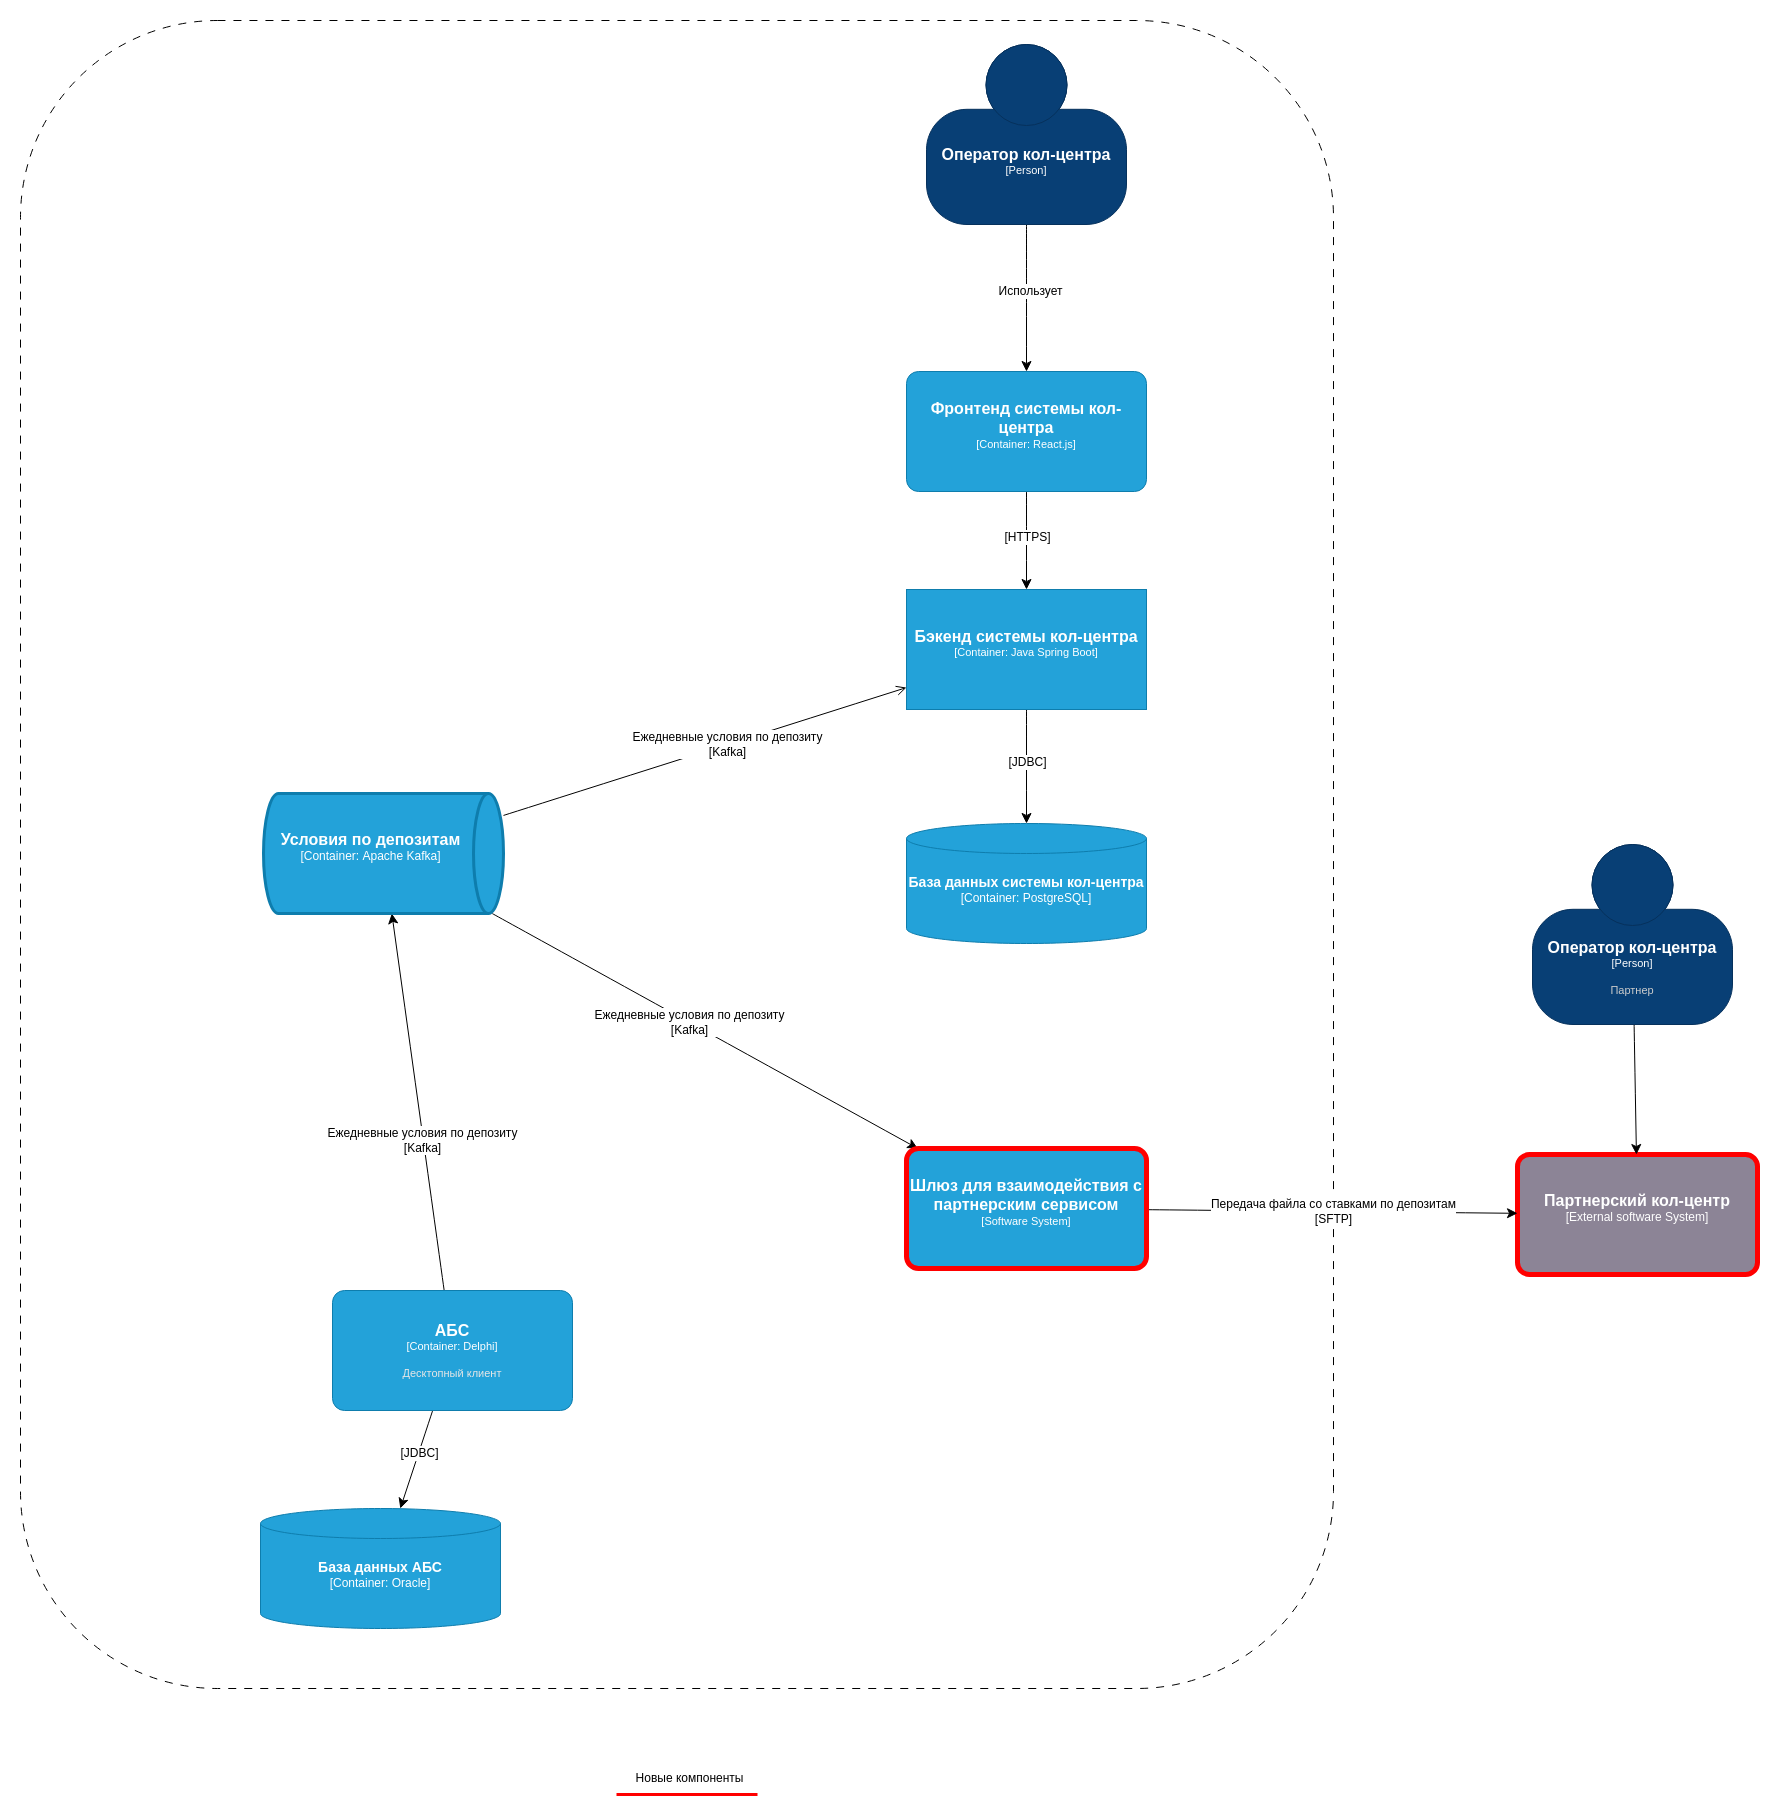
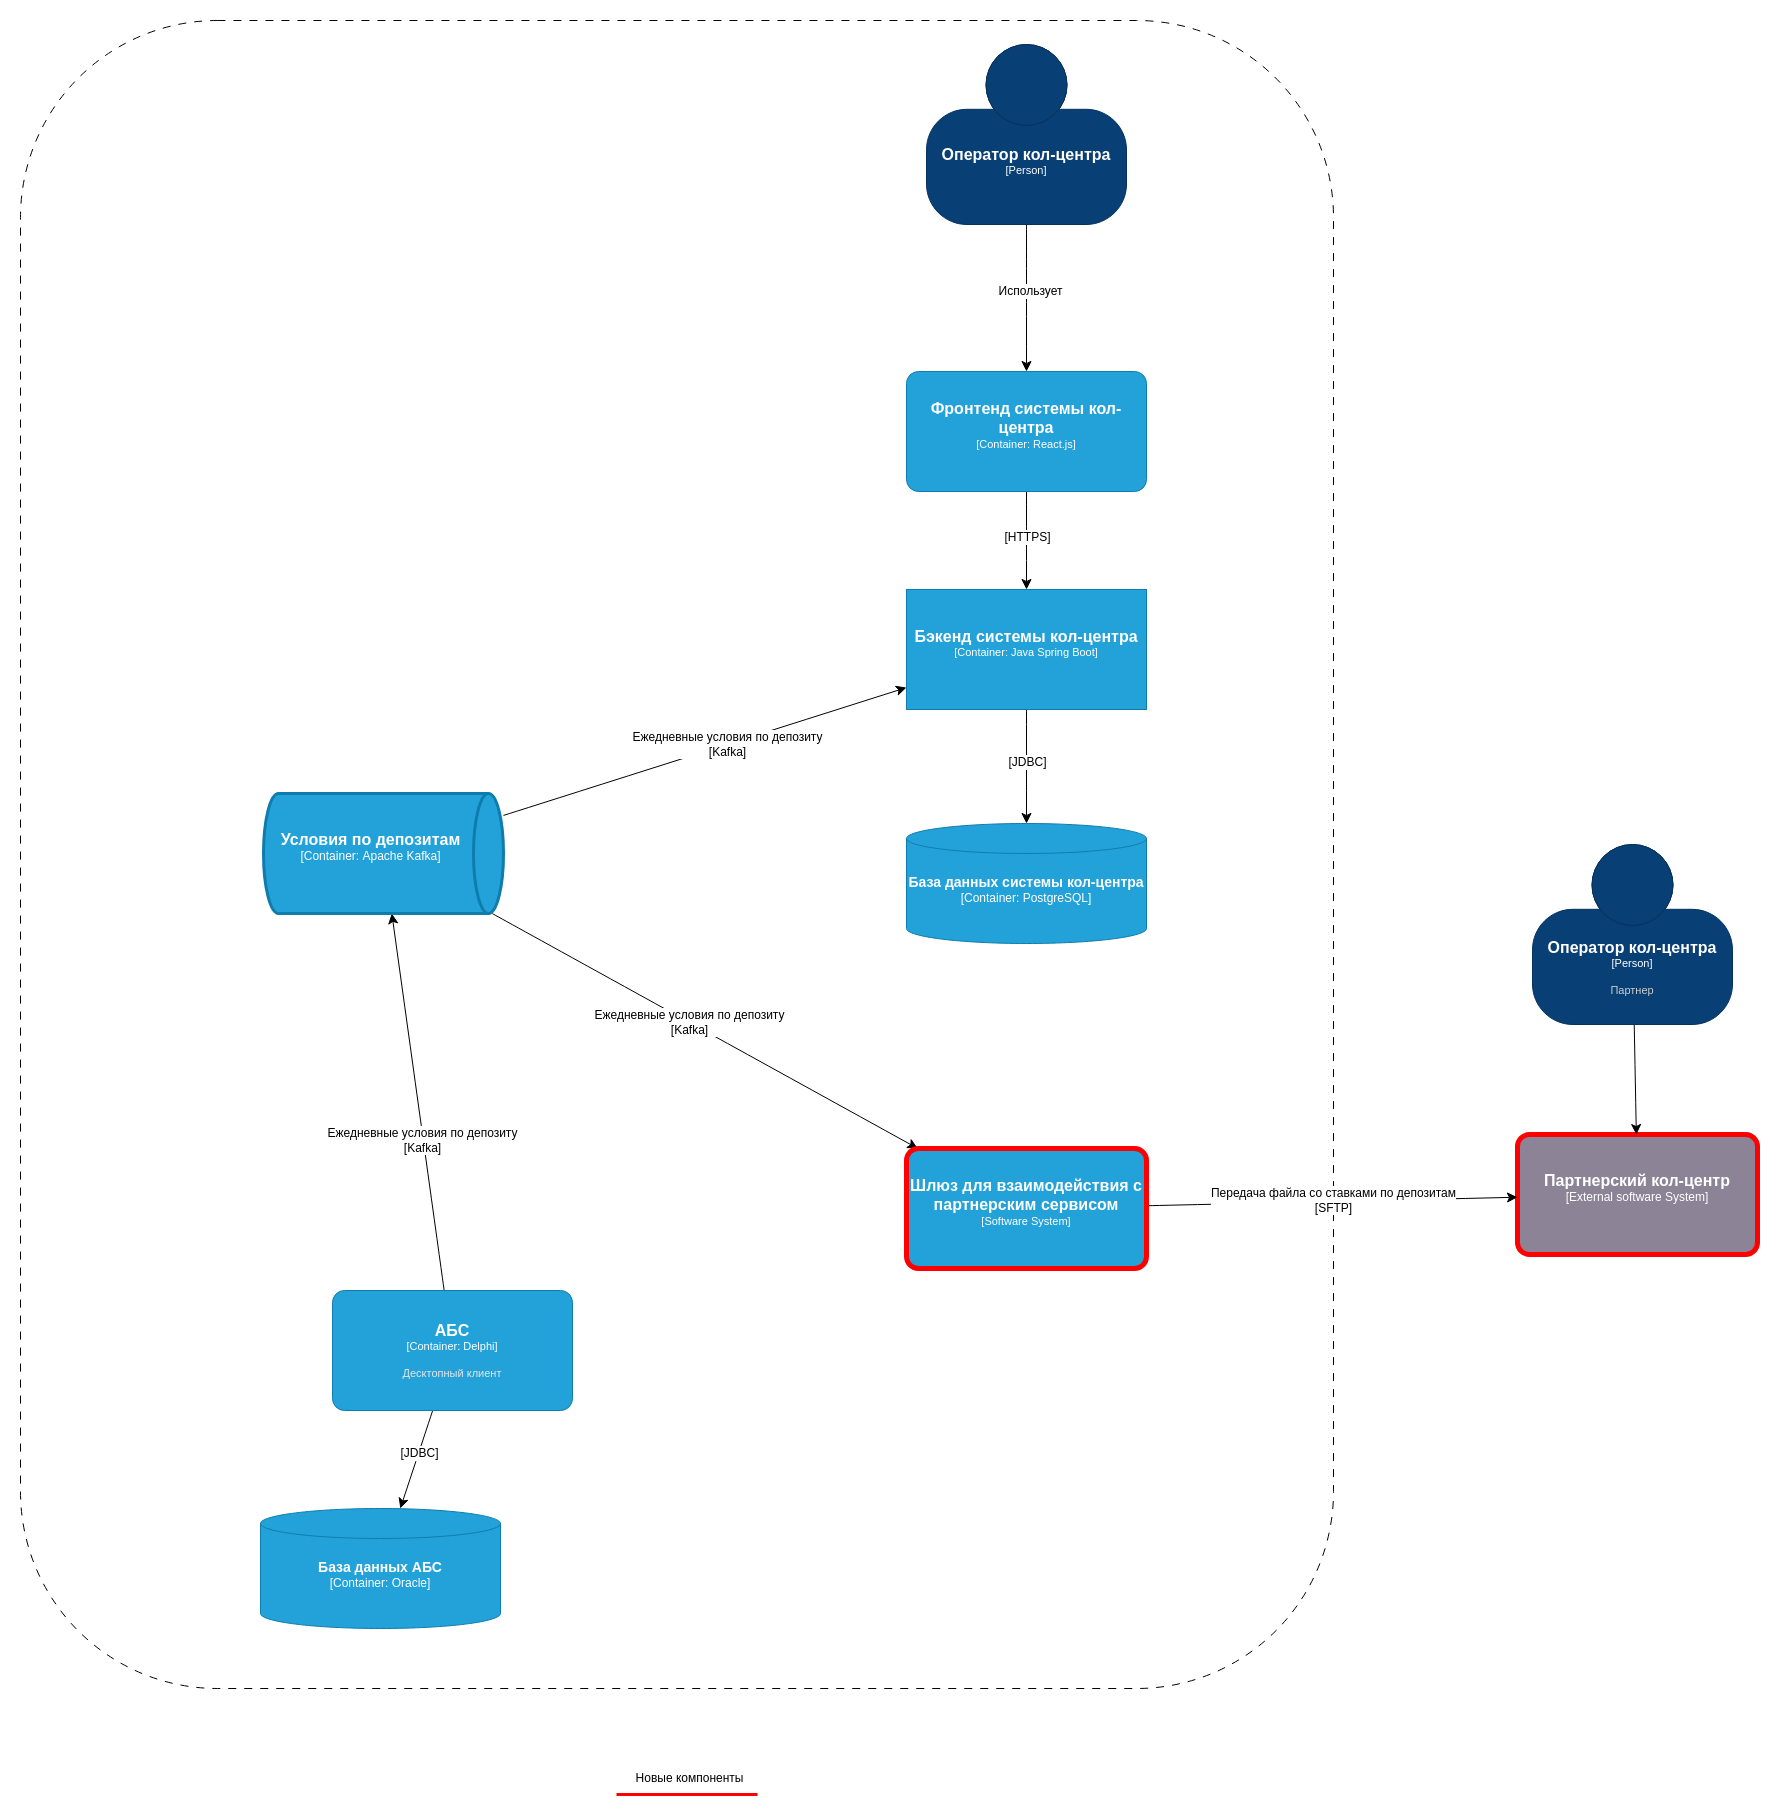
(900, 690) -> (897, 691)
(1638, 1215) -> (1638, 1195)
